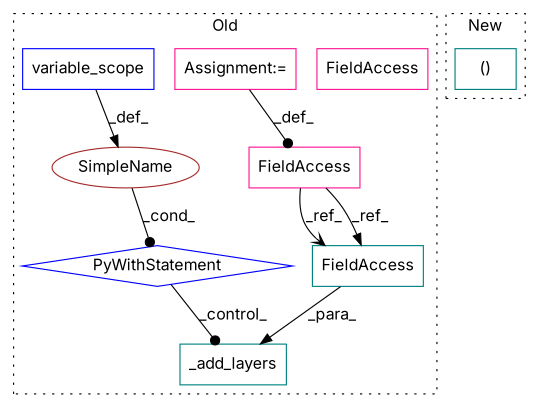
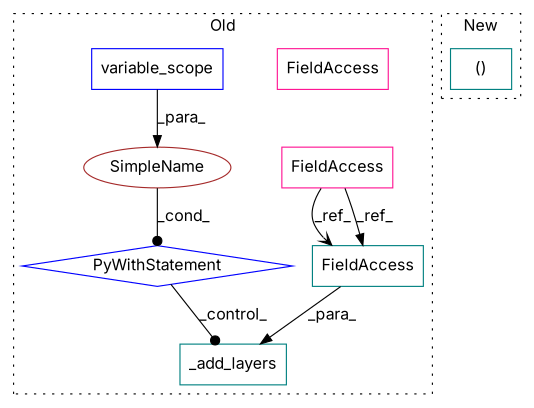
(235, 69) -> none
(129, 118) -> (182, 118)
